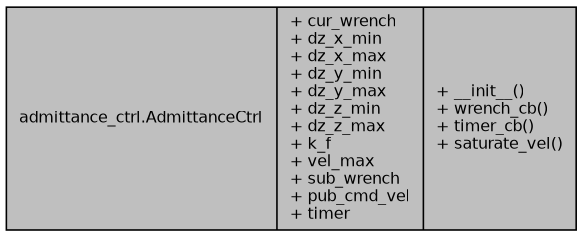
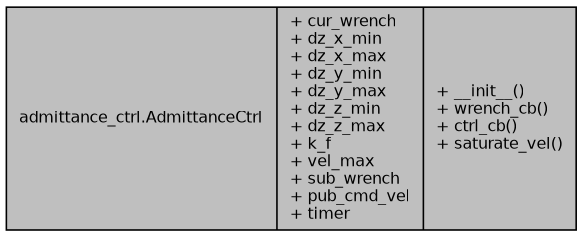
(485, 127) -> (477, 127)
